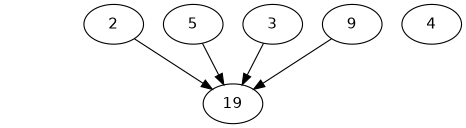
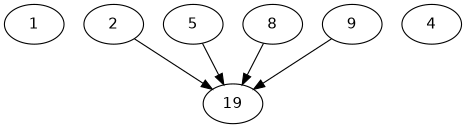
none -> (34, 24)
(273, 24) -> (273, 24)
